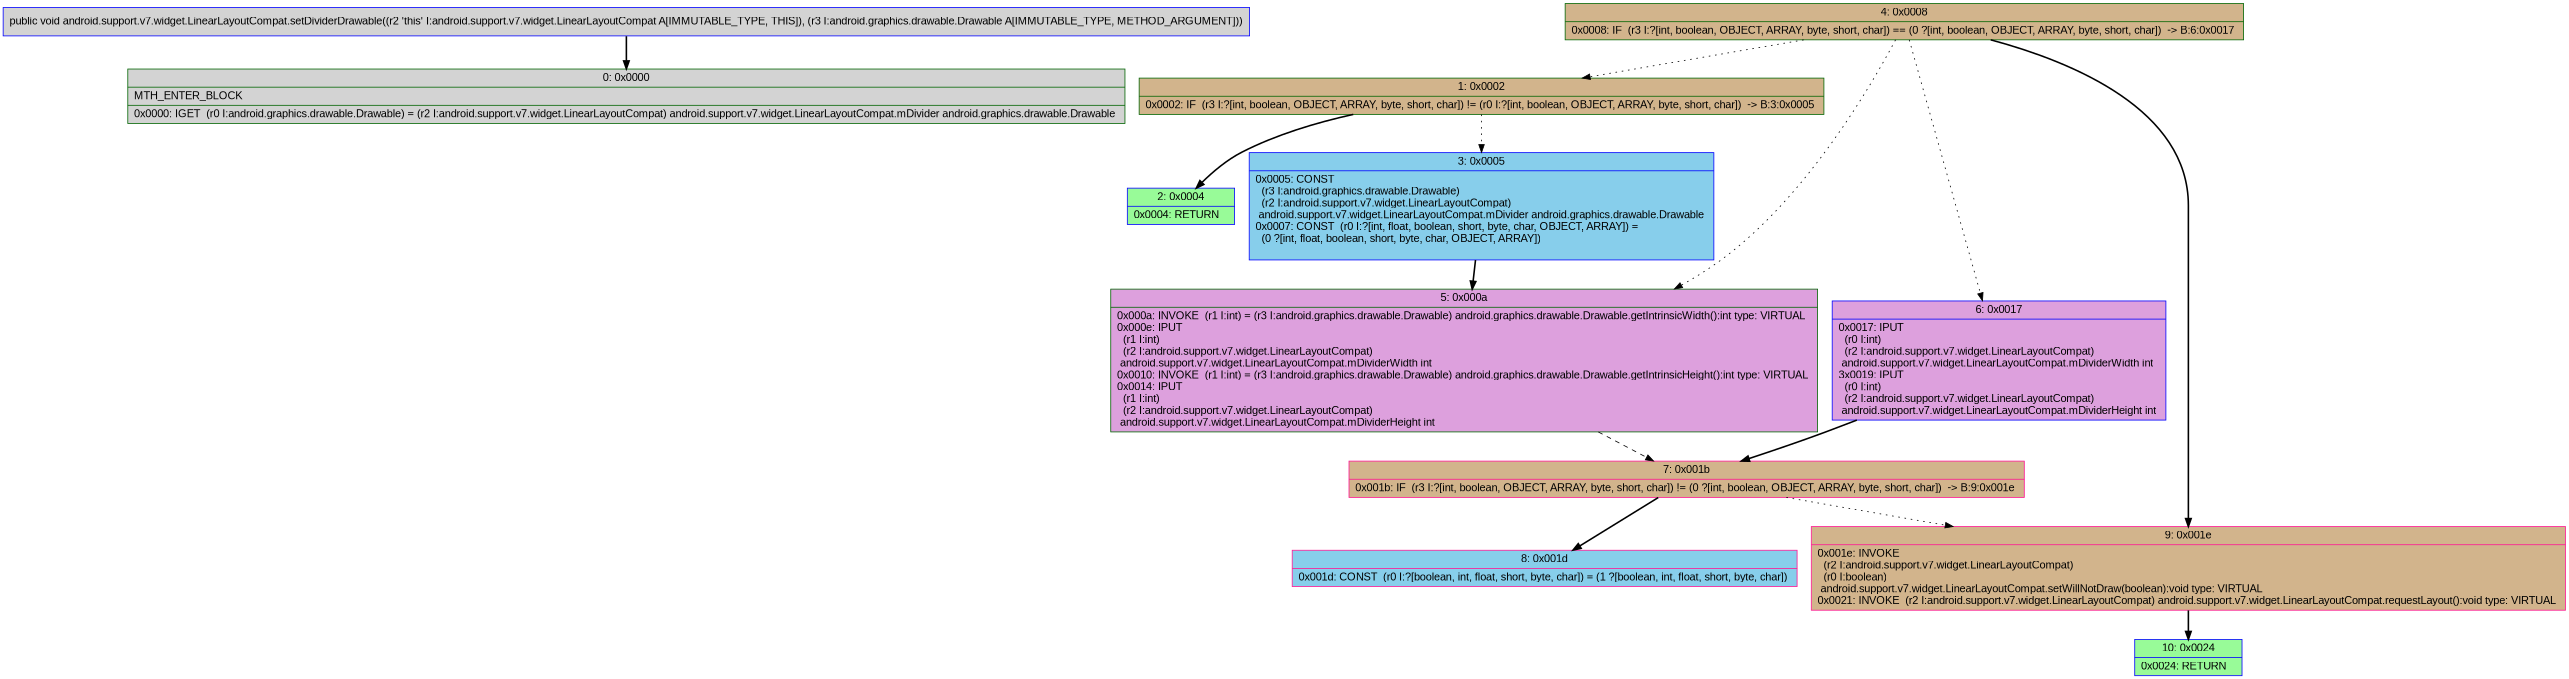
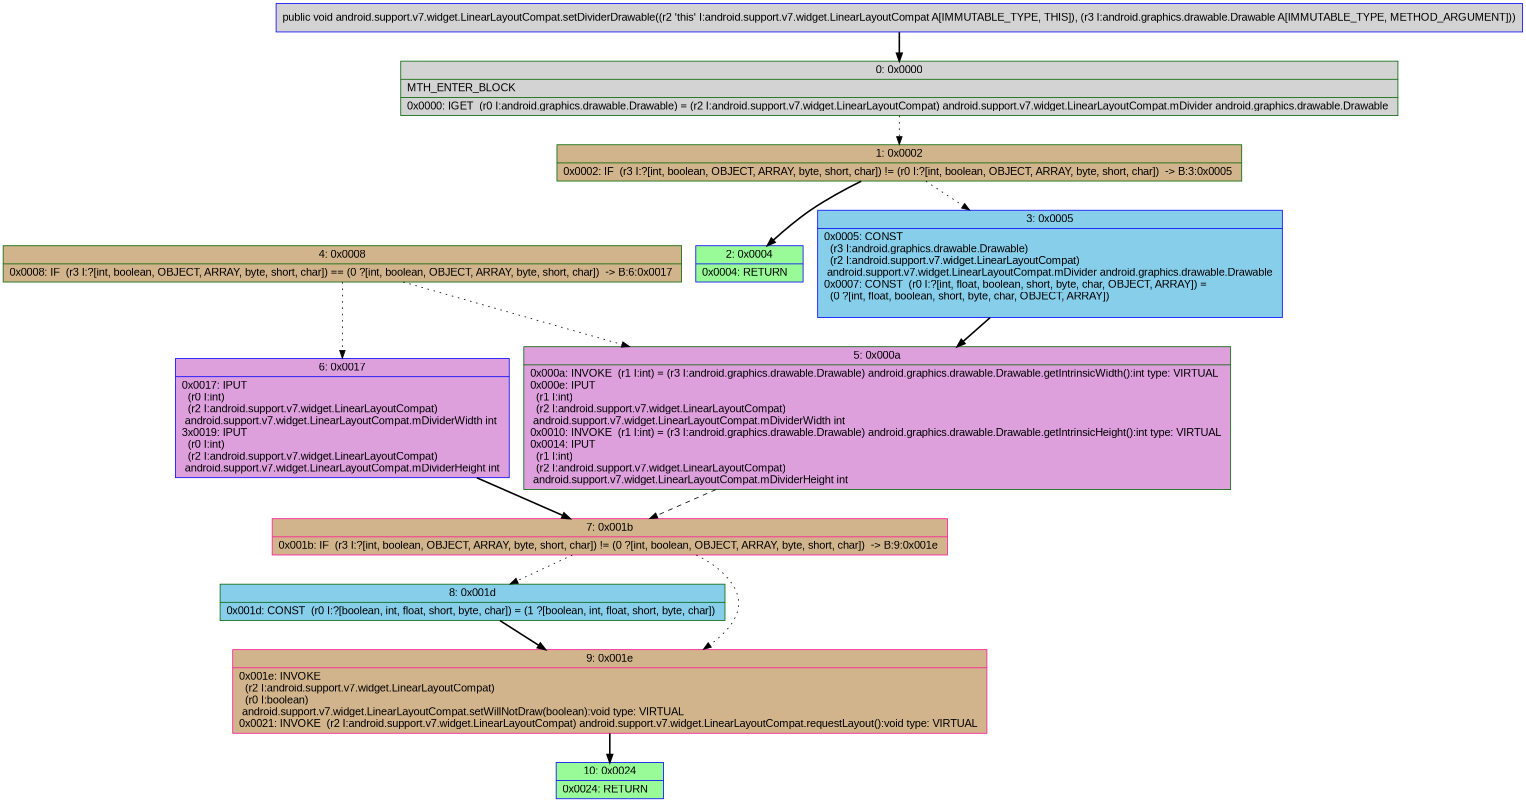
(1697, 58) -> (899, 126)
(2188, 224) -> (519, 633)
(1619, 522) -> (545, 568)
(1545, 568) -> (473, 602)
